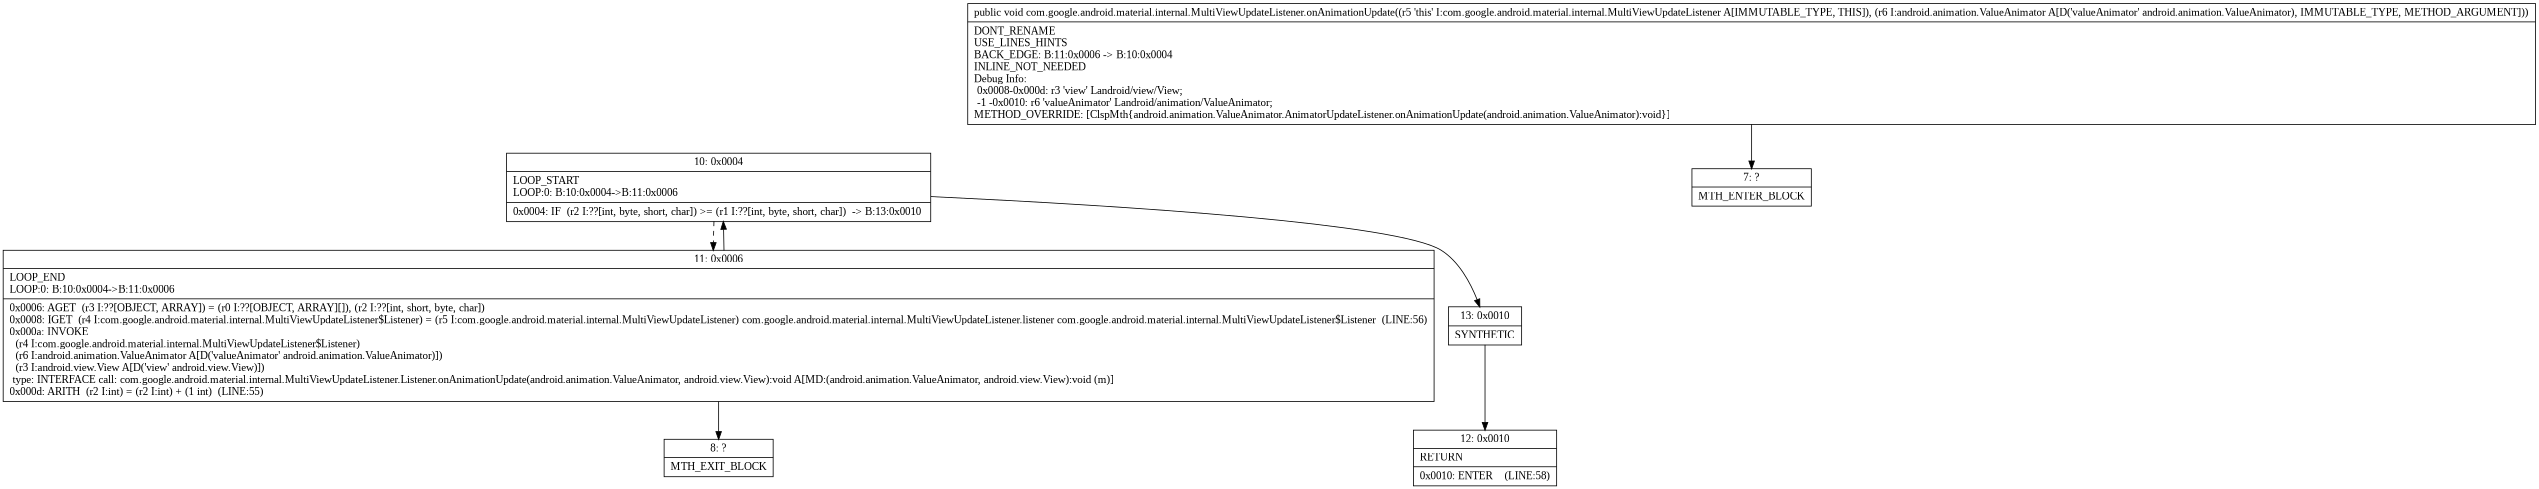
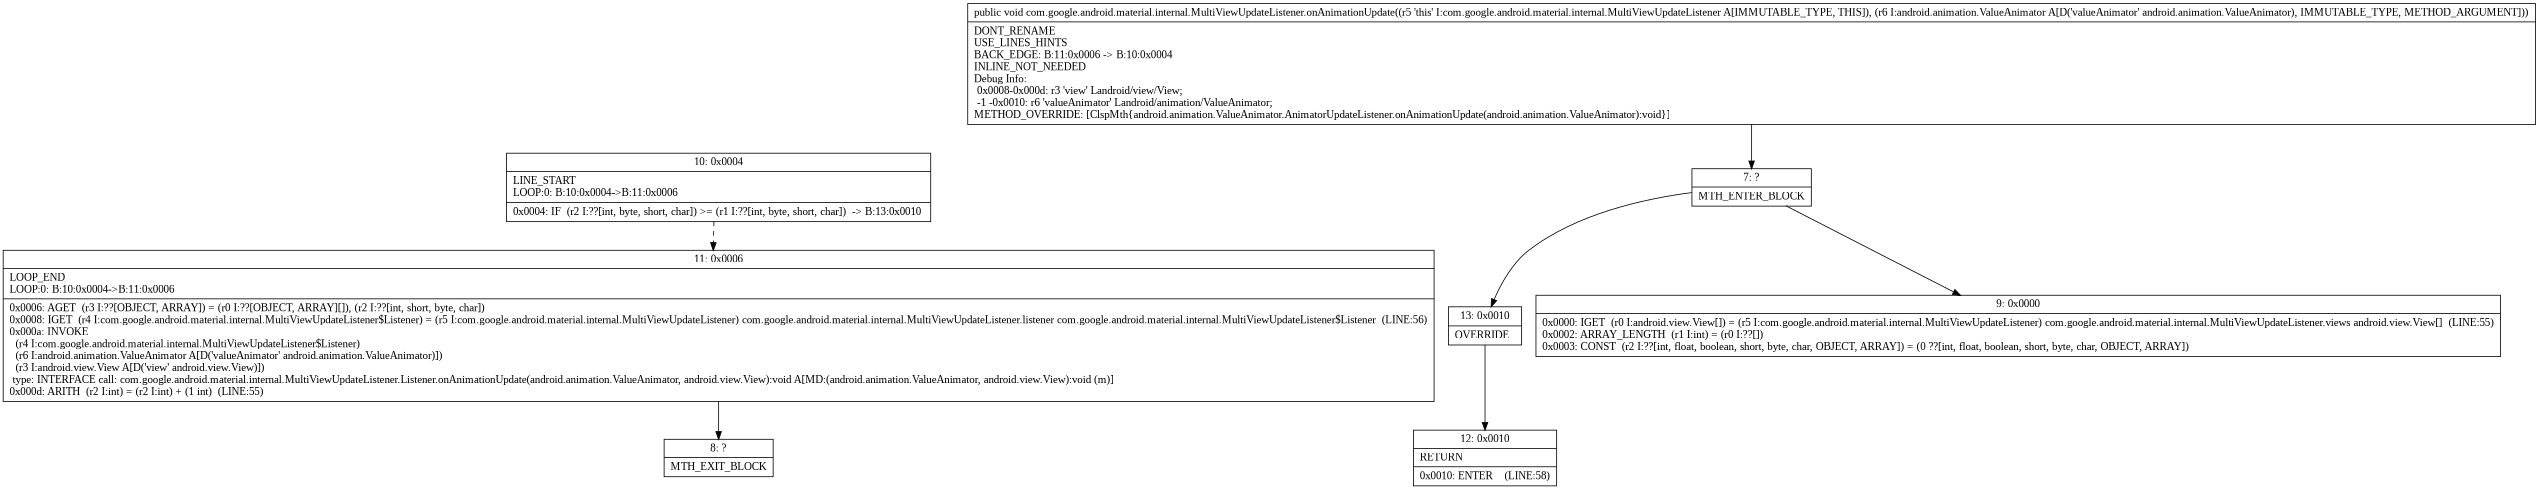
(546, 181) -> (544, 181)
(1219, 215) -> (1578, 222)
(724, 240) -> none
none -> (2018, 326)
(1485, 335) -> (1482, 335)
